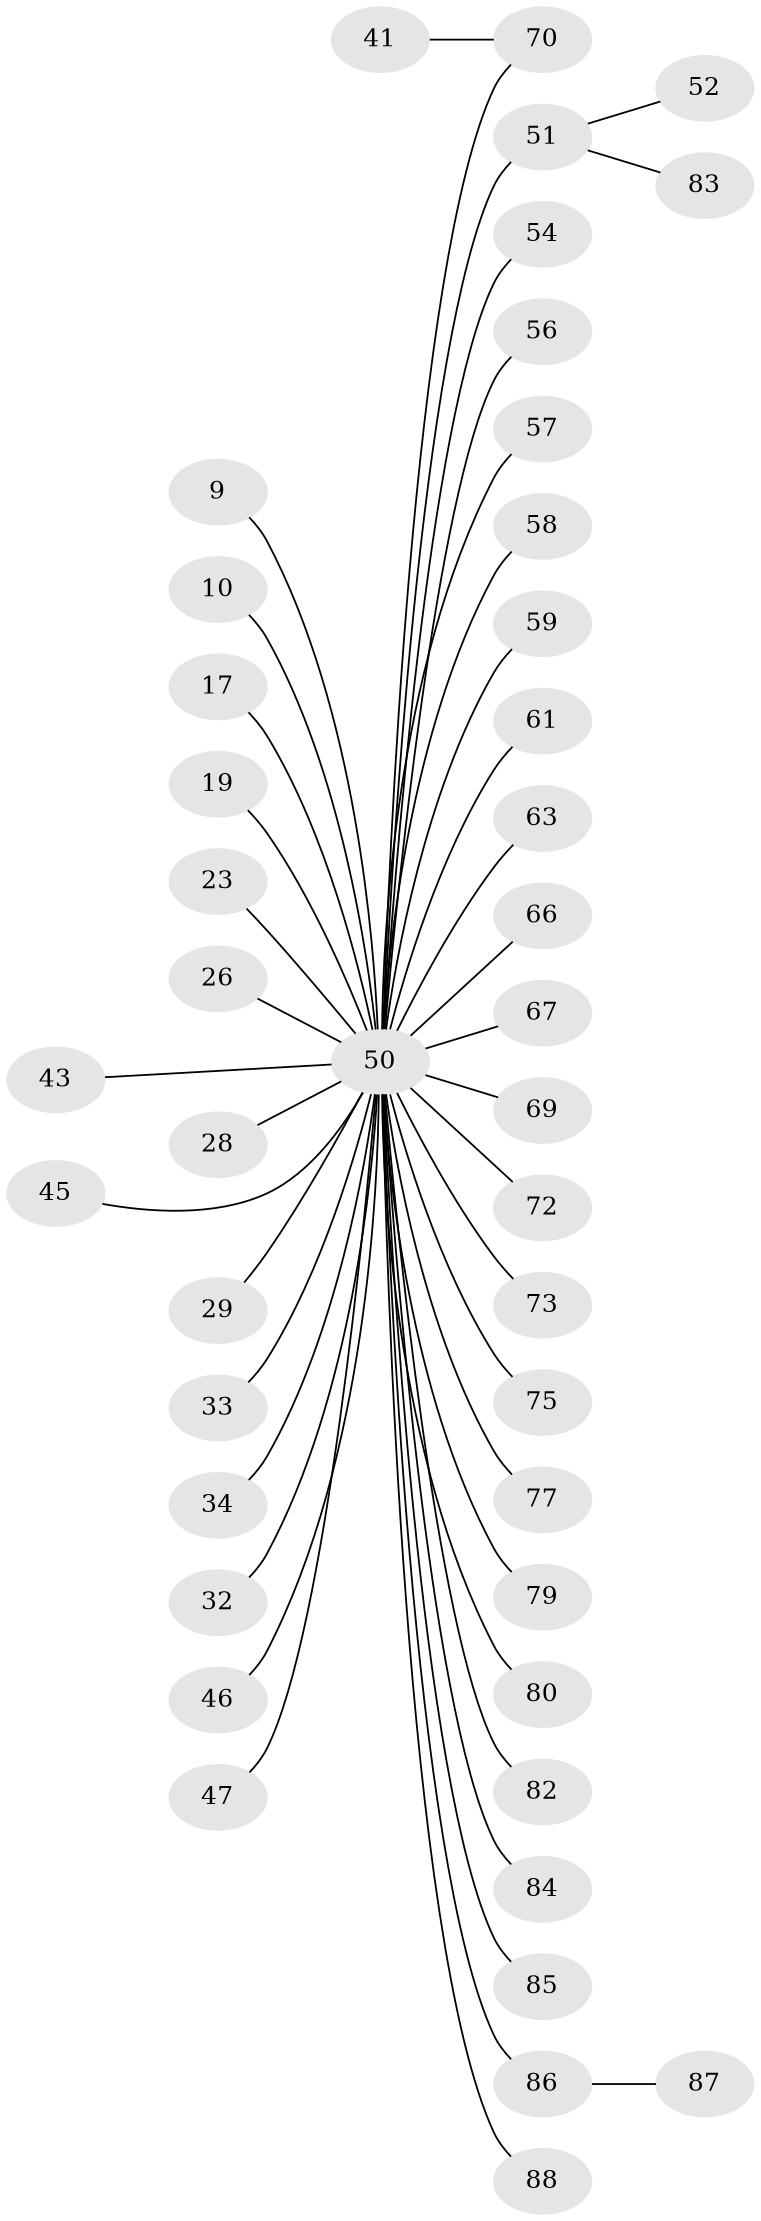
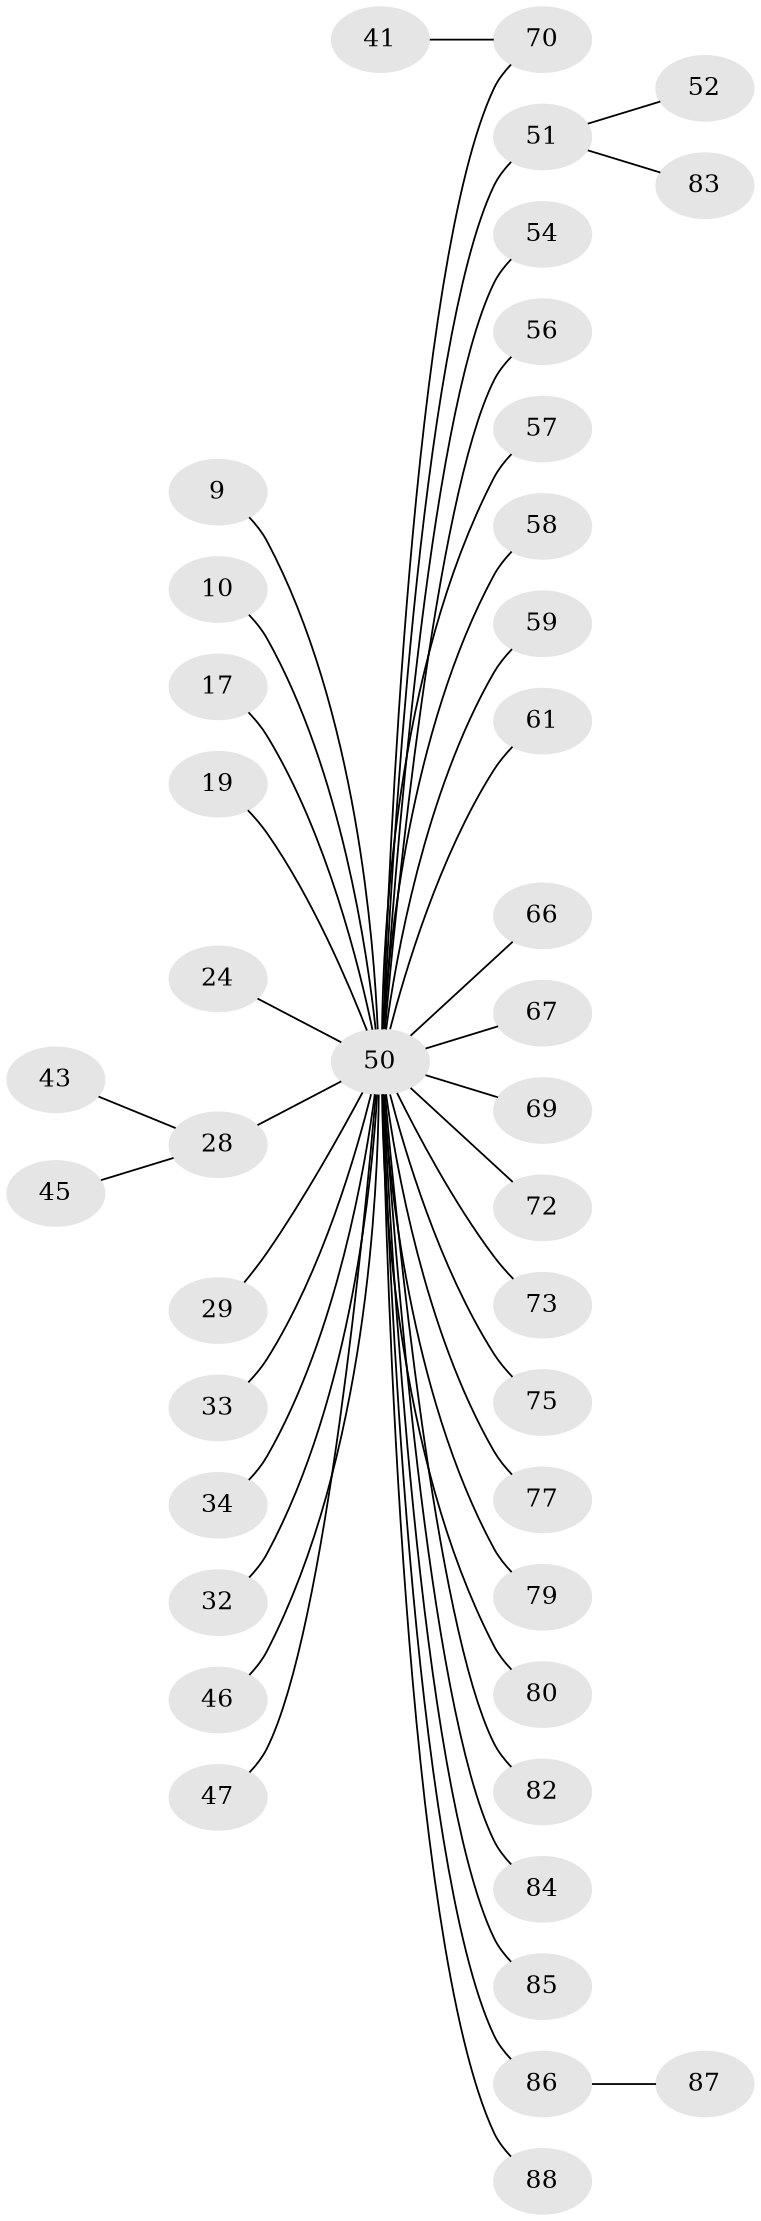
(543, 818) -> none
(218, 882) -> none
(218, 979) -> (218, 979)
(218, 1071) -> (137, 1112)
(255, 1198) -> (137, 1169)
